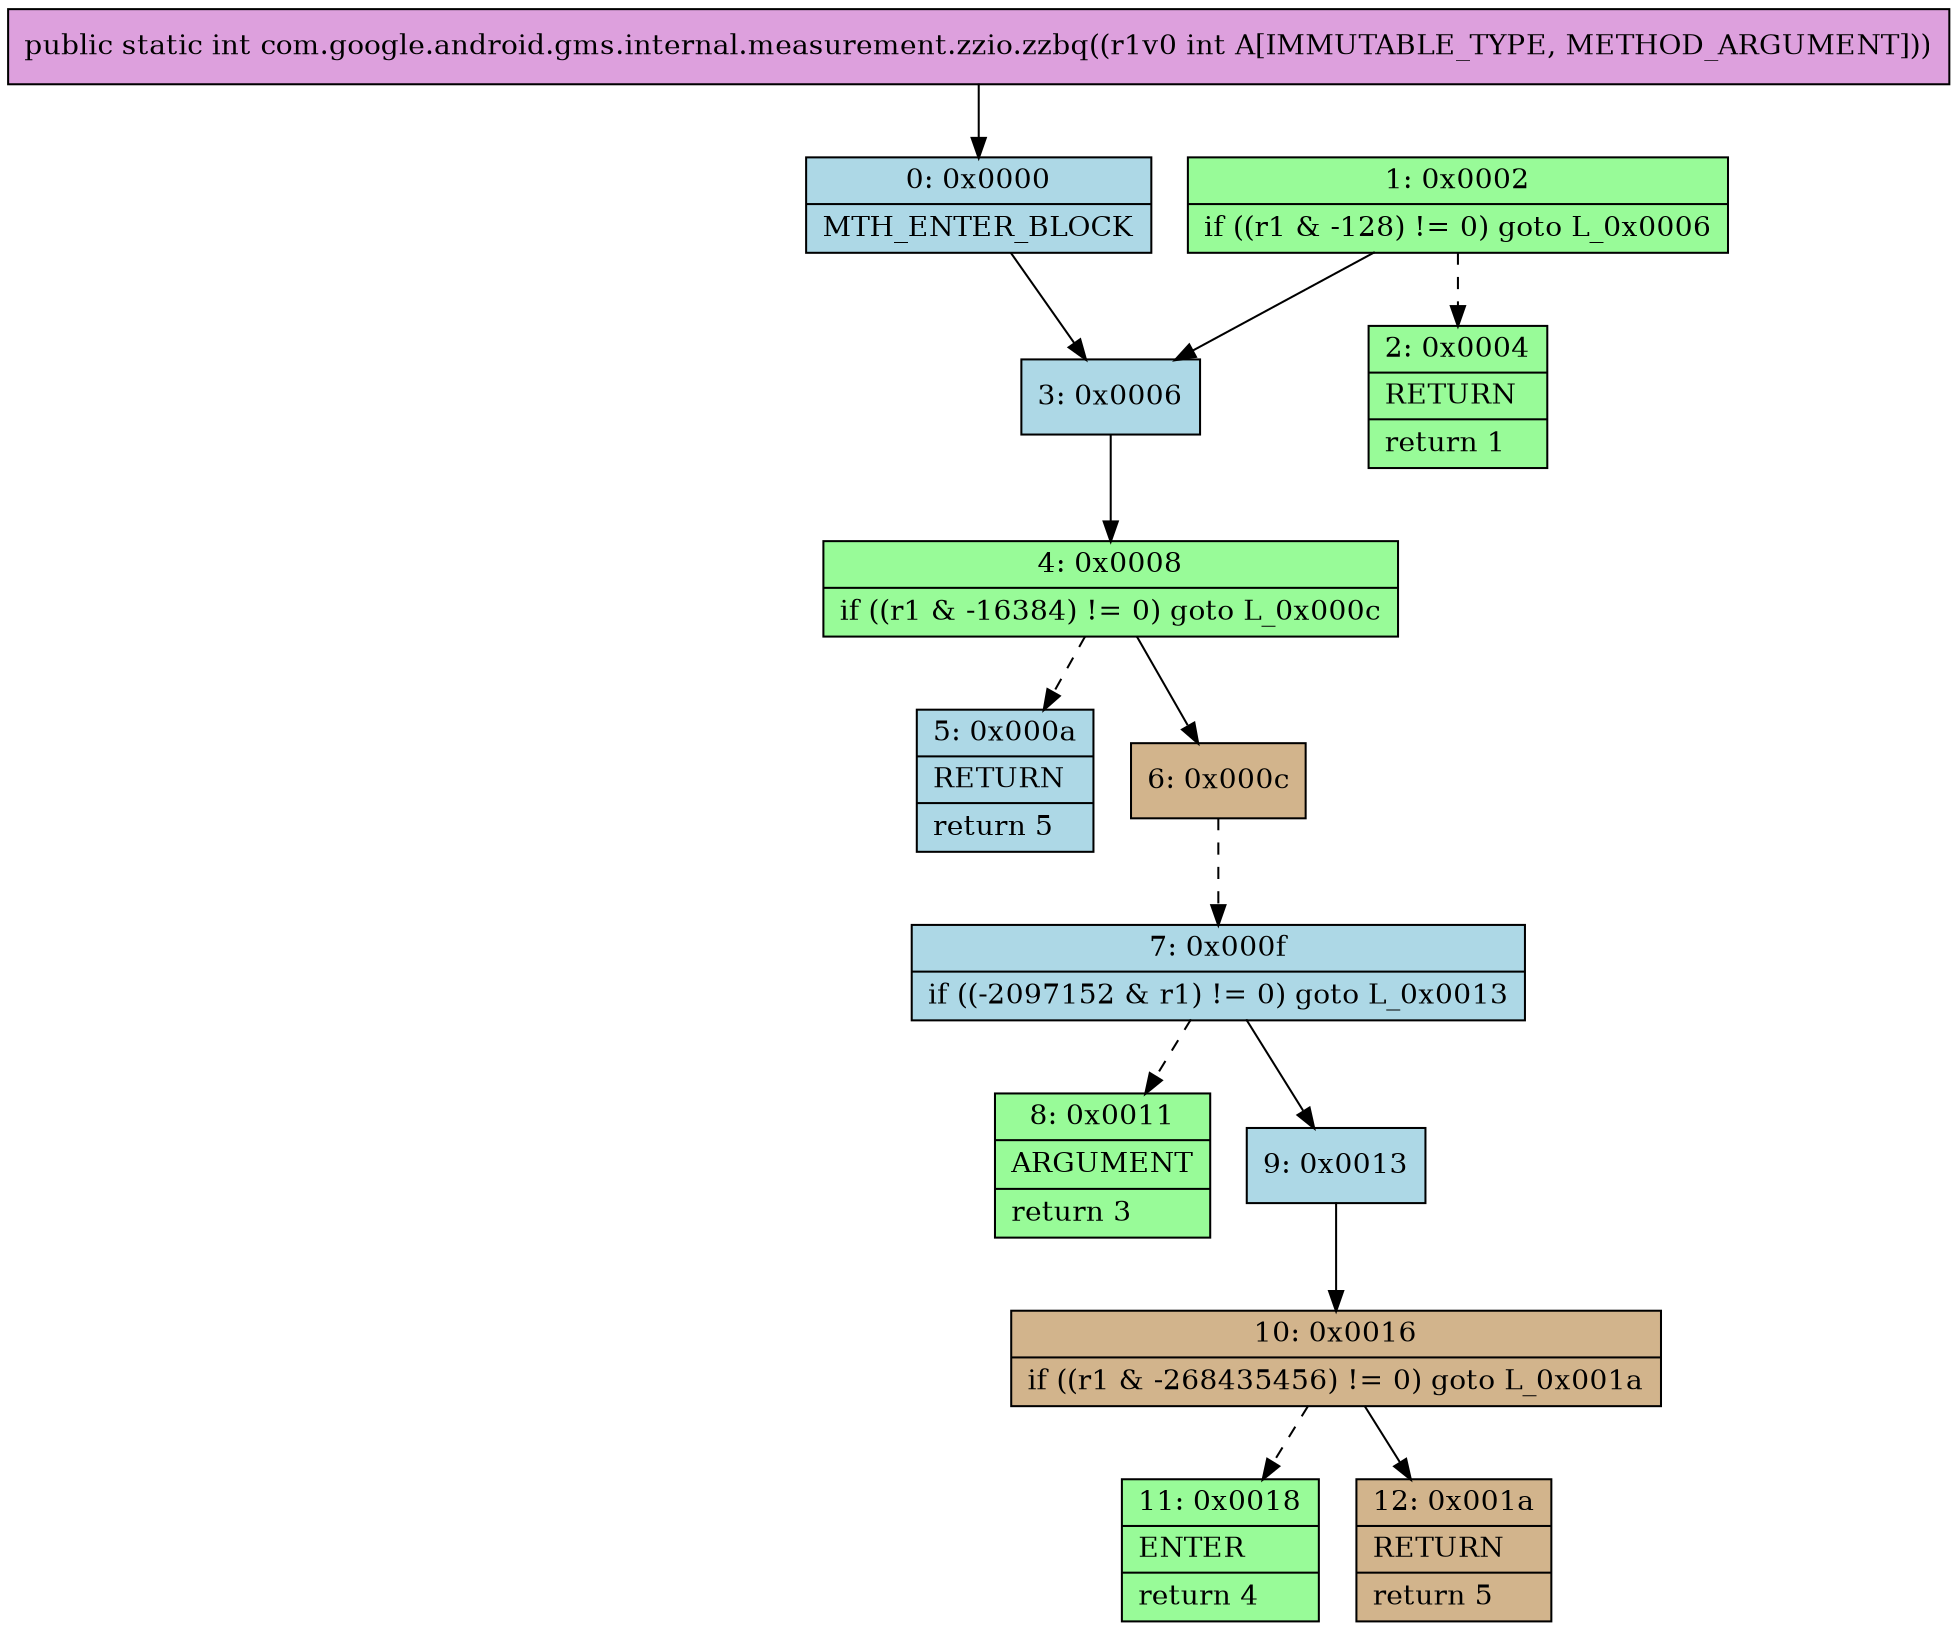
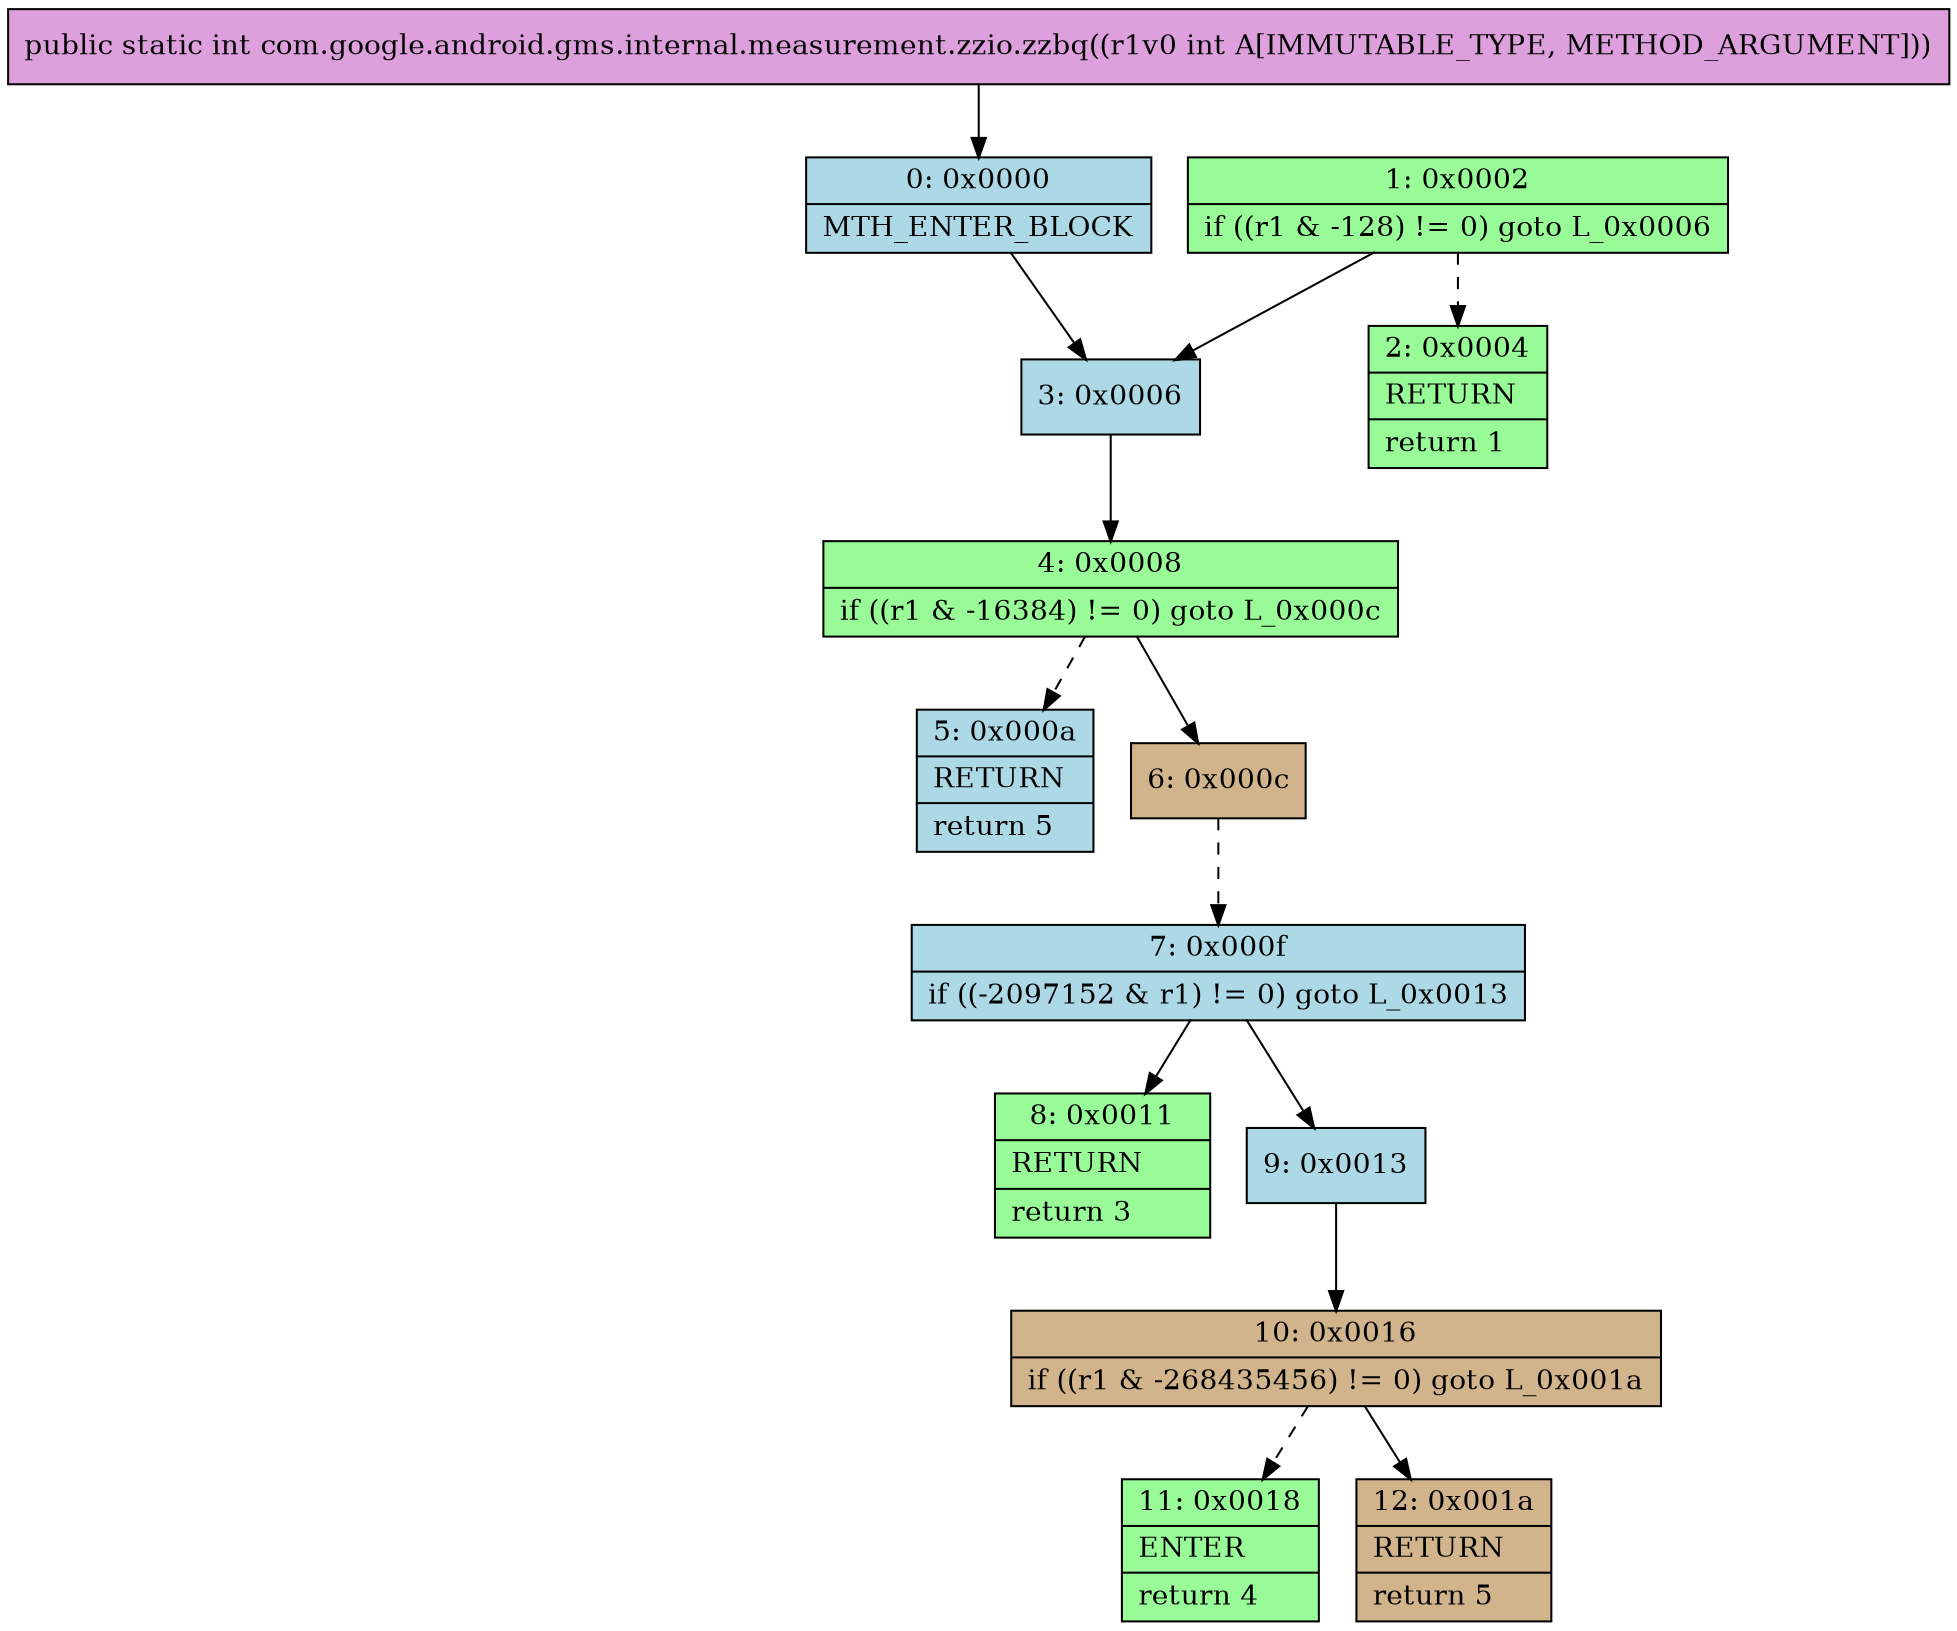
(1174, 1048) -> (1174, 1048)
(1103, 1164) -> (1077, 1164)
